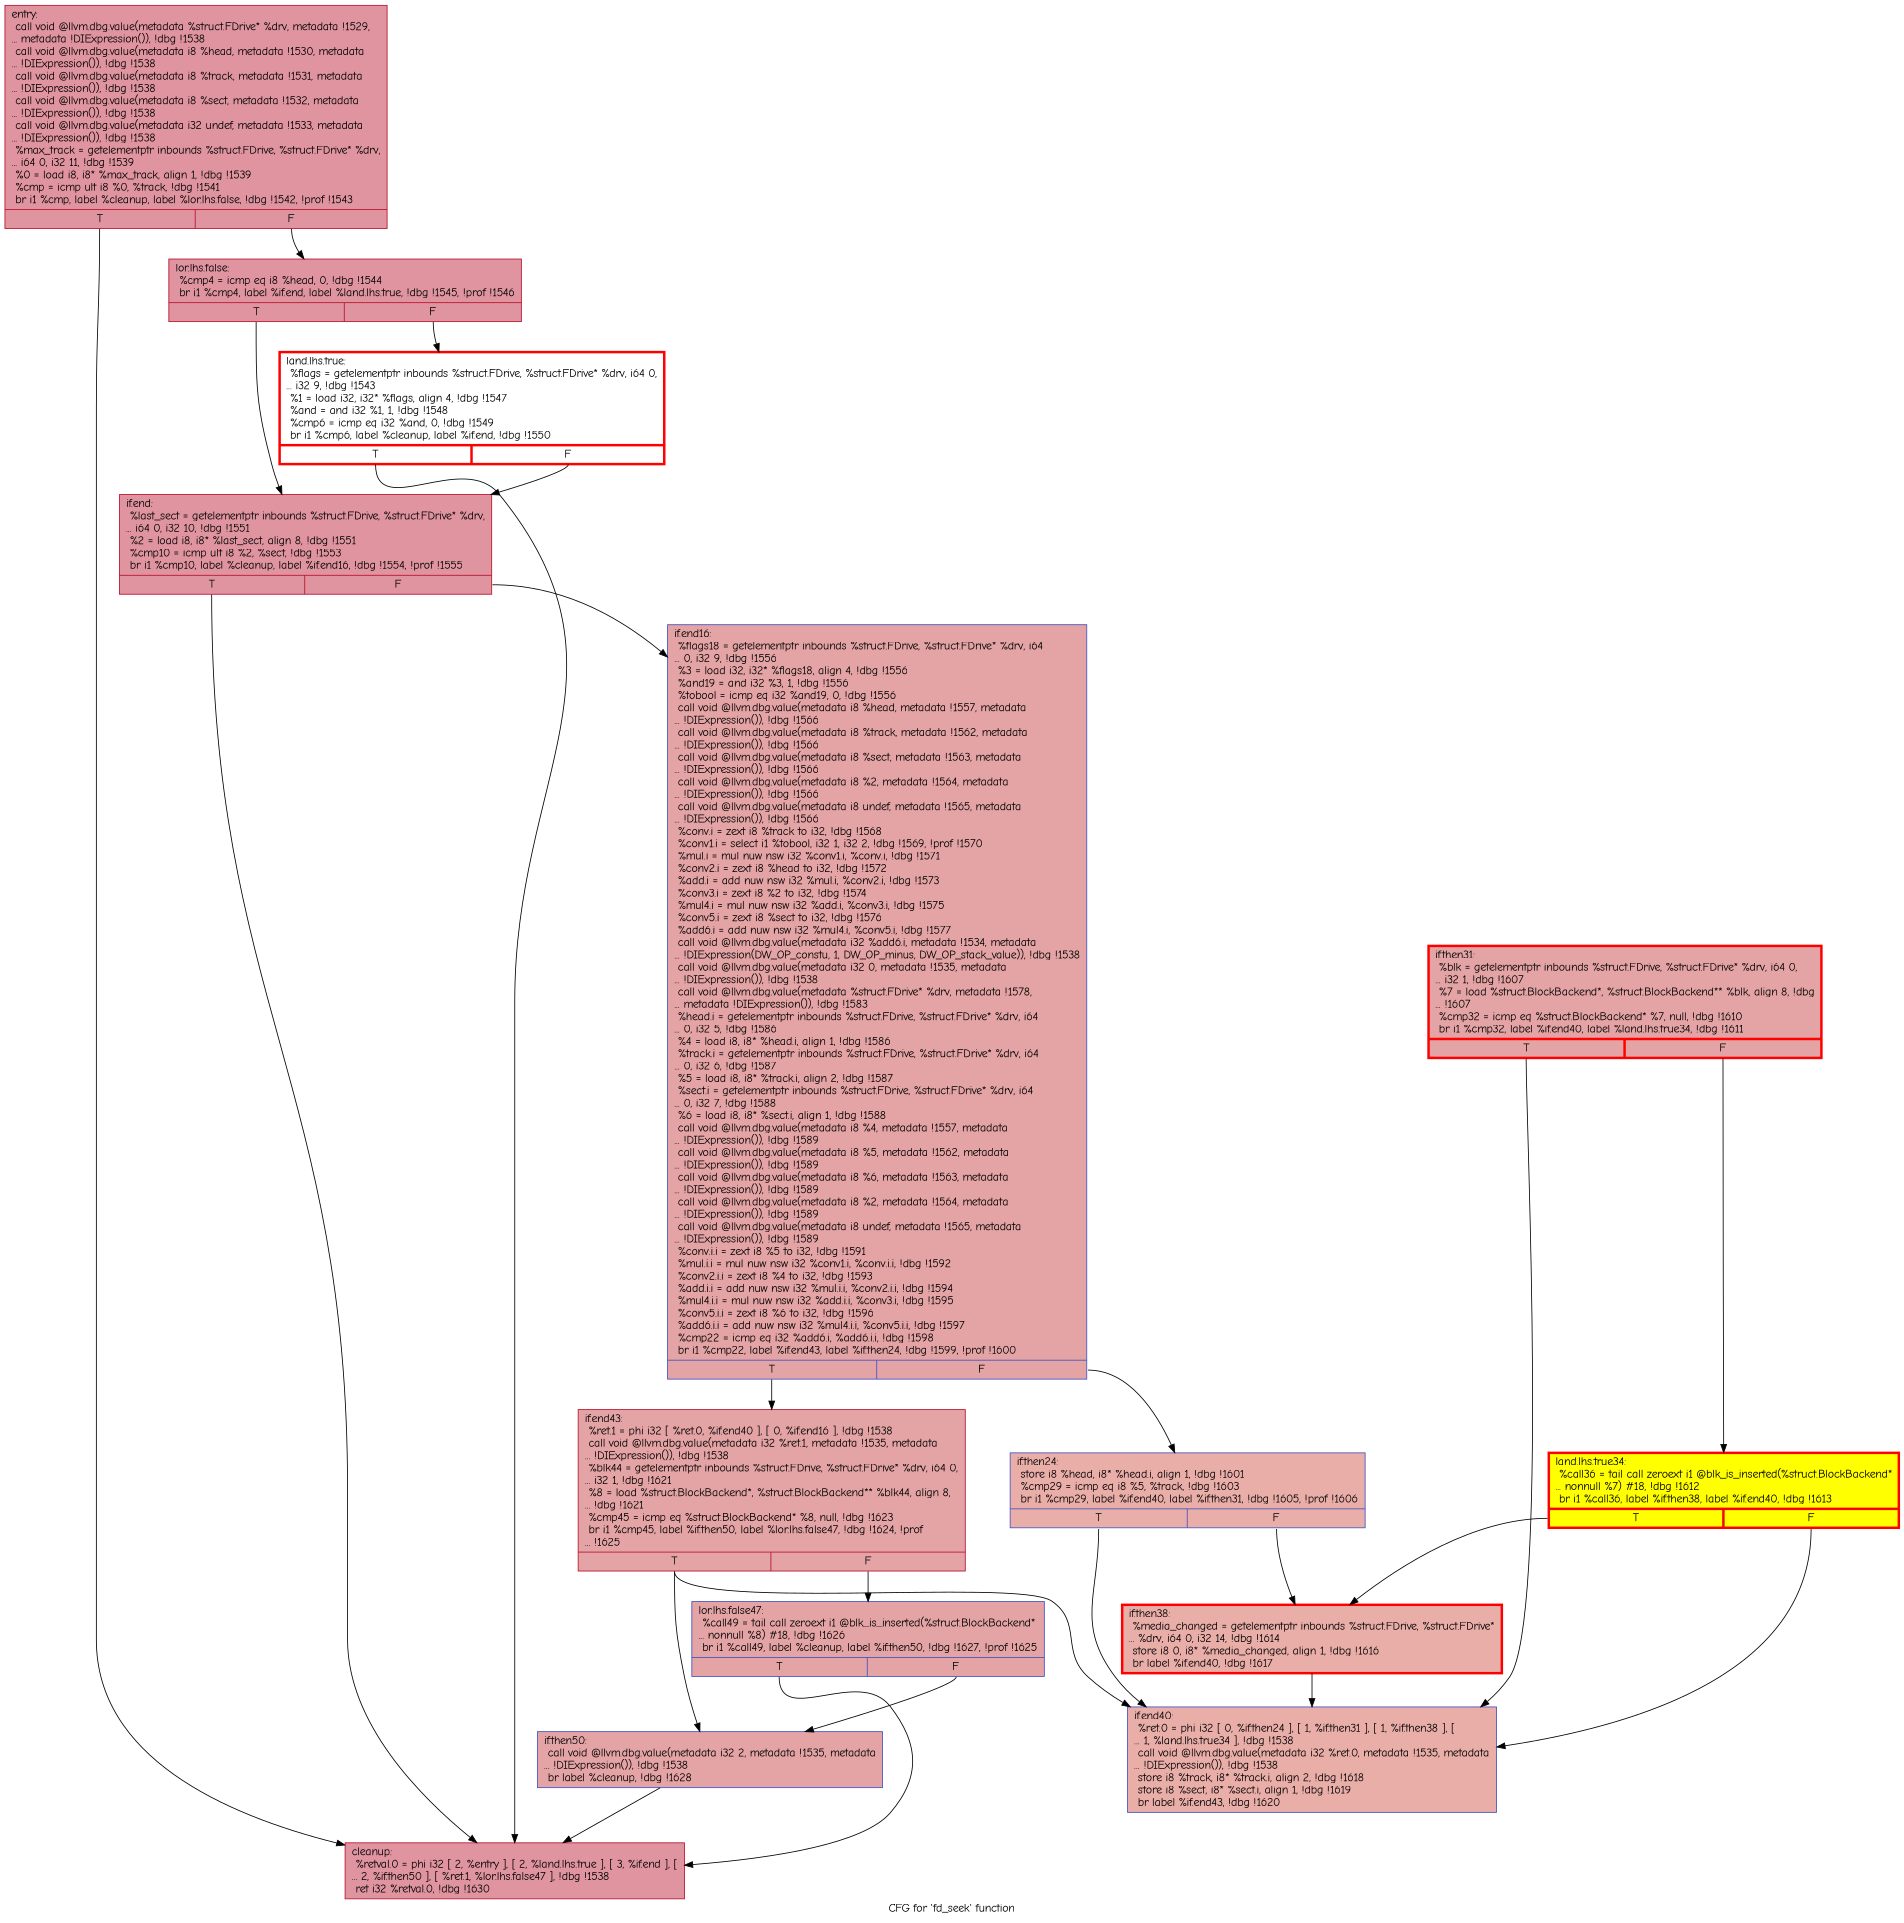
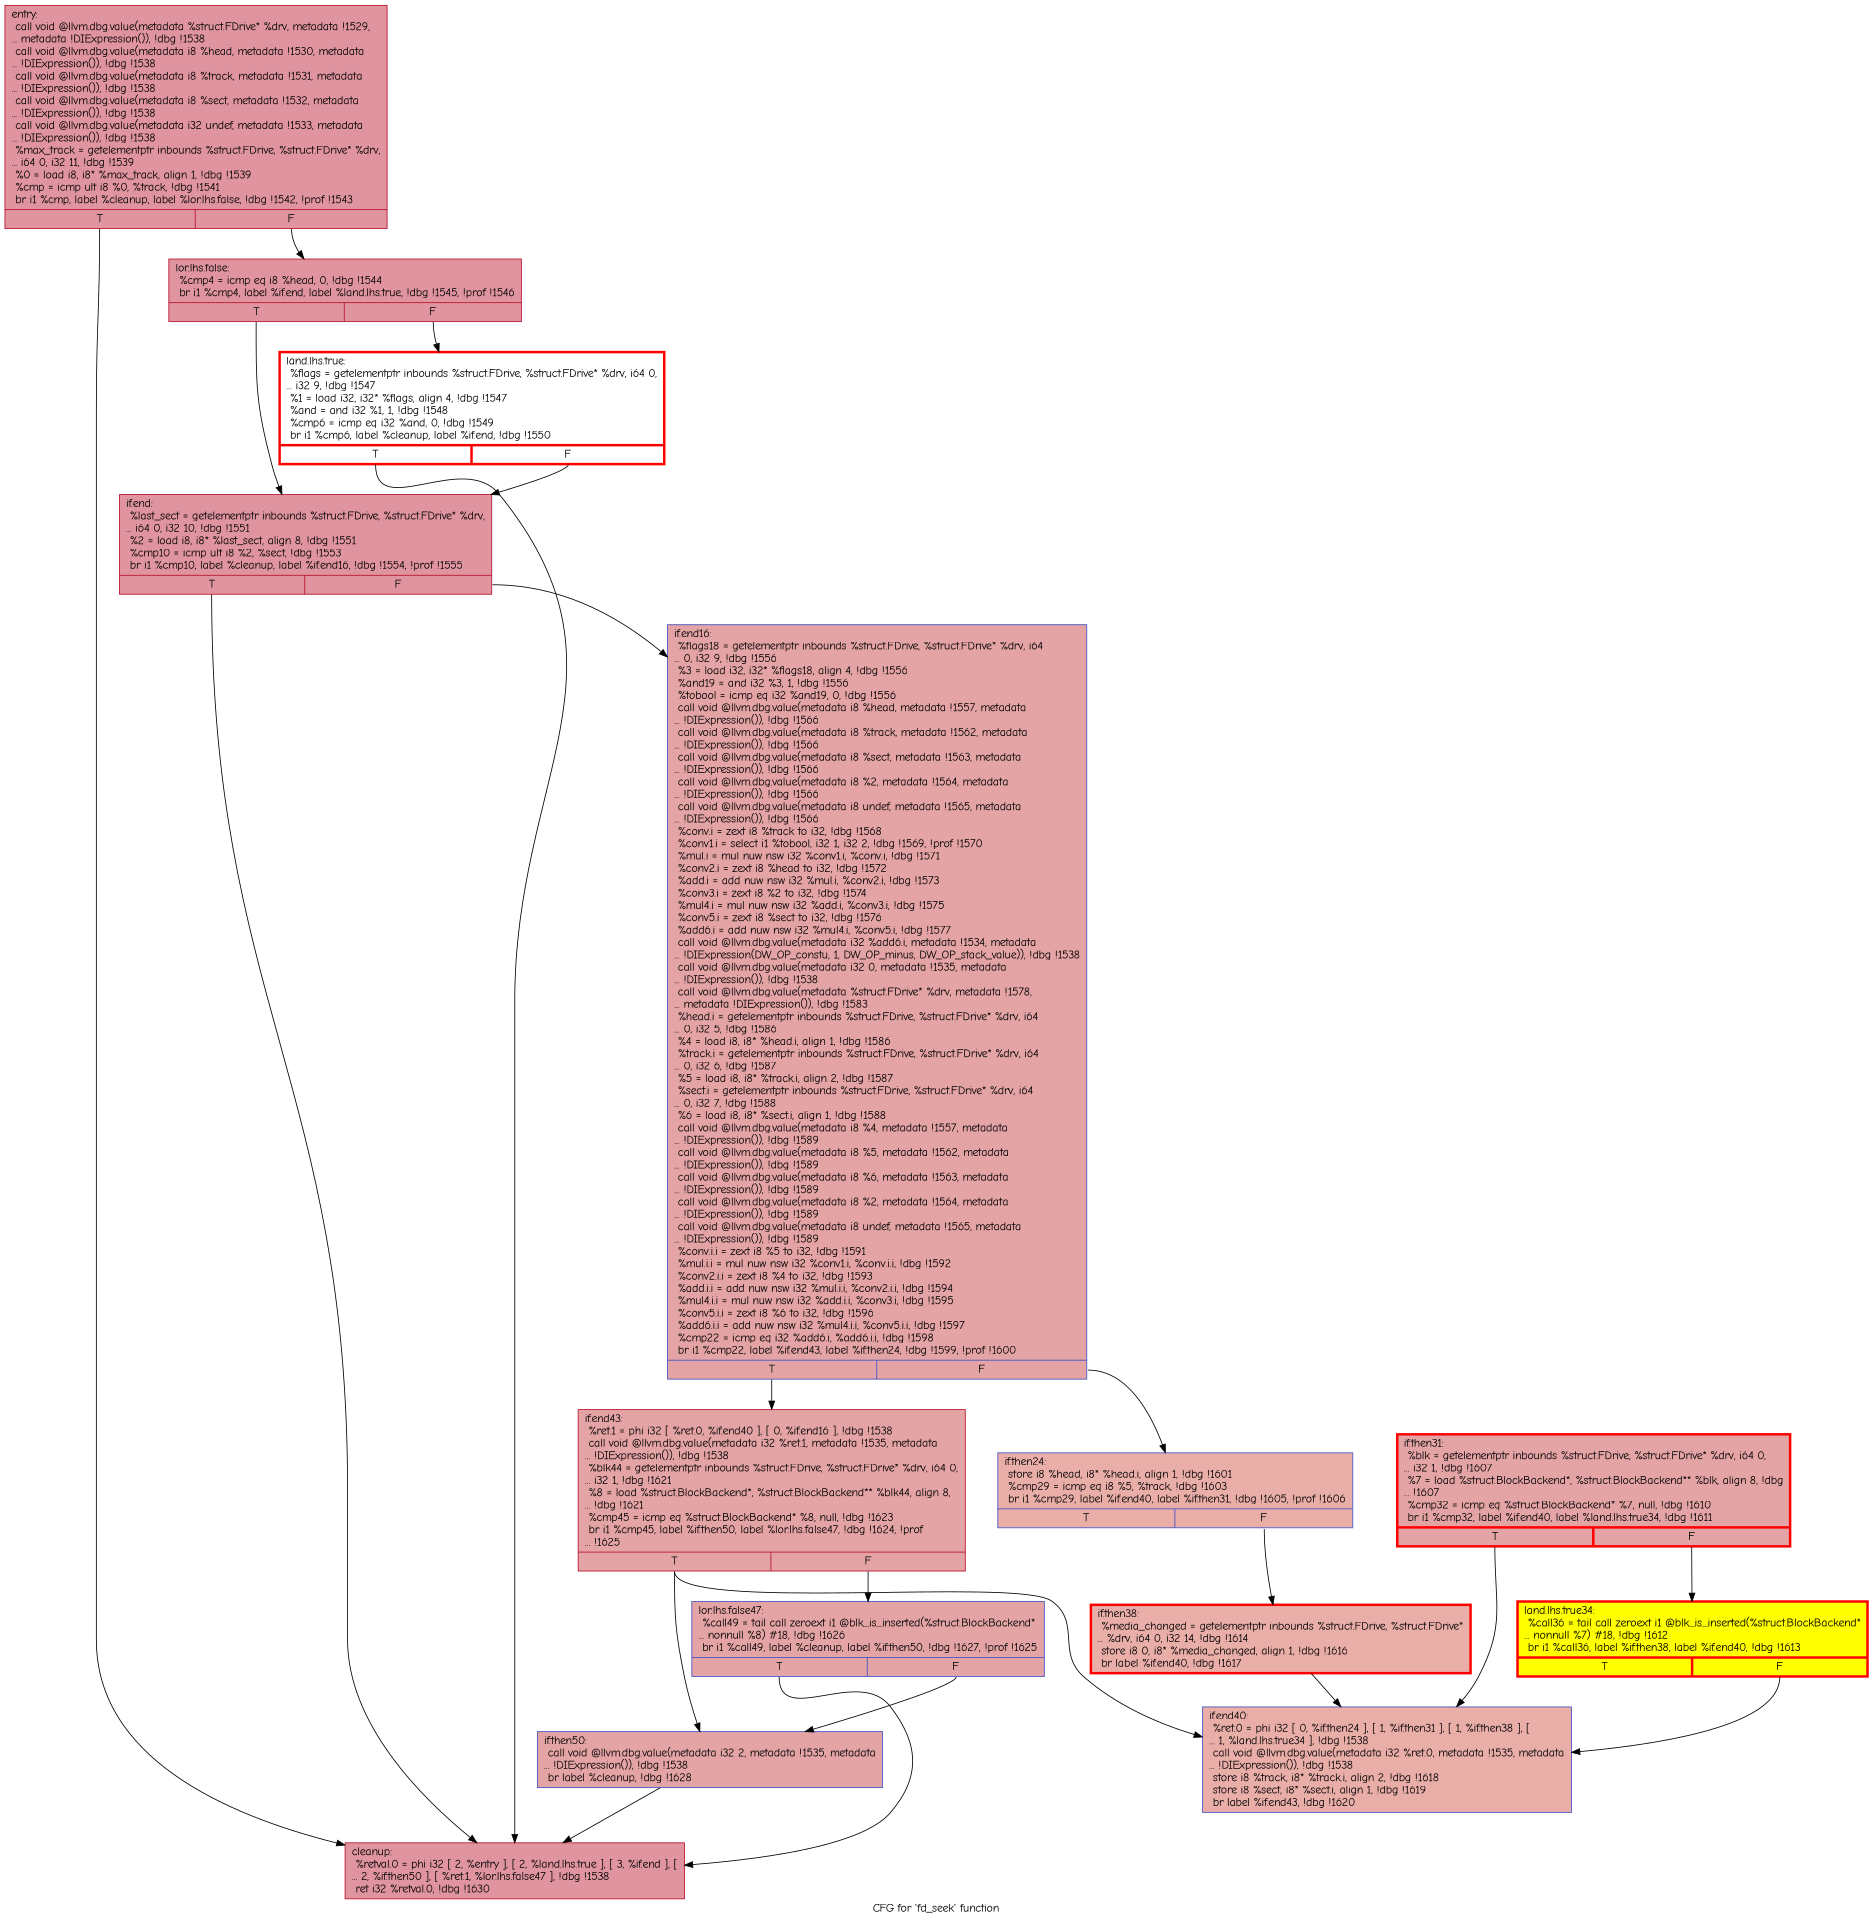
(331, 386) -> (331, 386)
(1446, 1544) -> none
(1092, 1623) -> none
